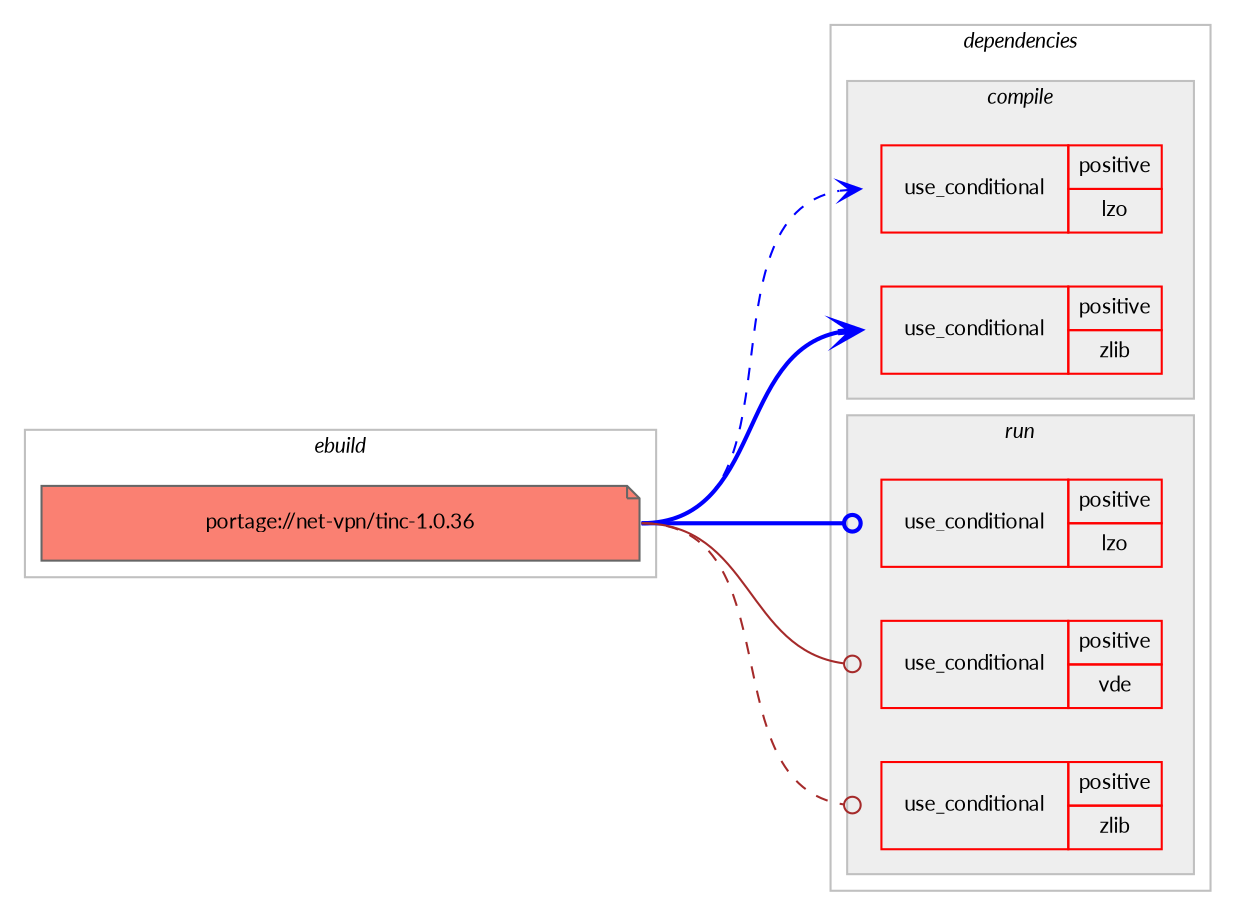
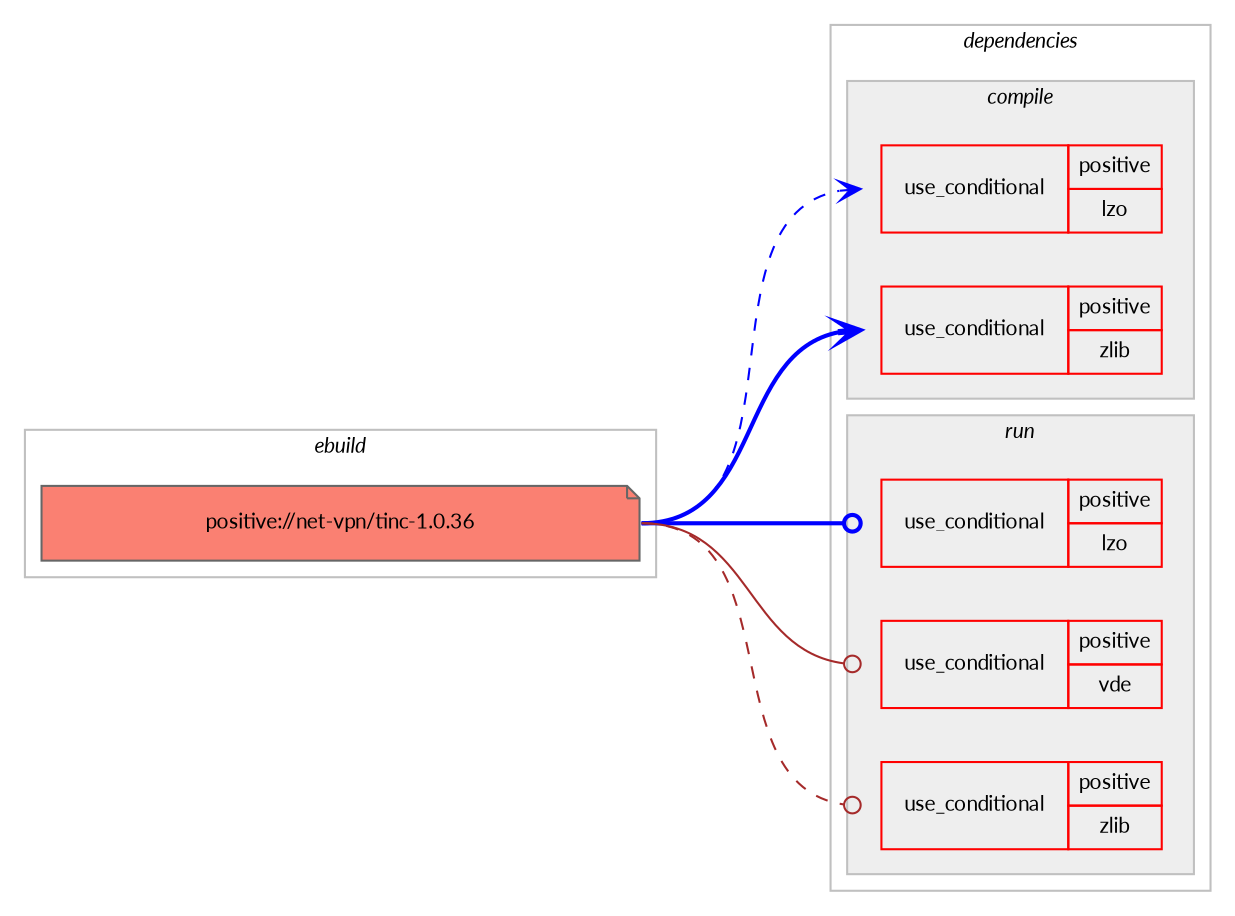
(341, 523) -> (341, 523)
